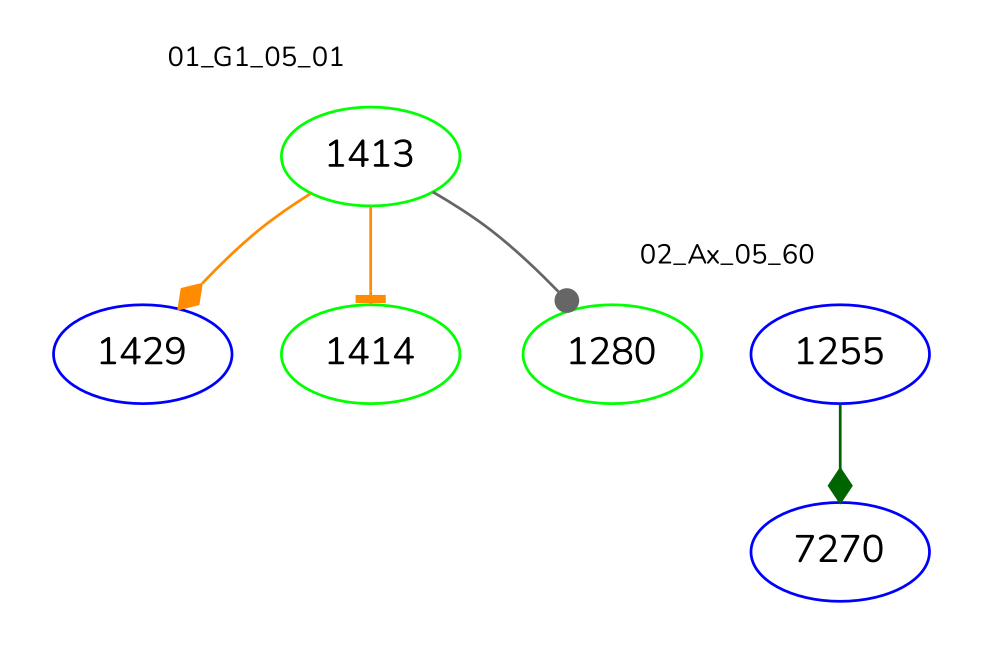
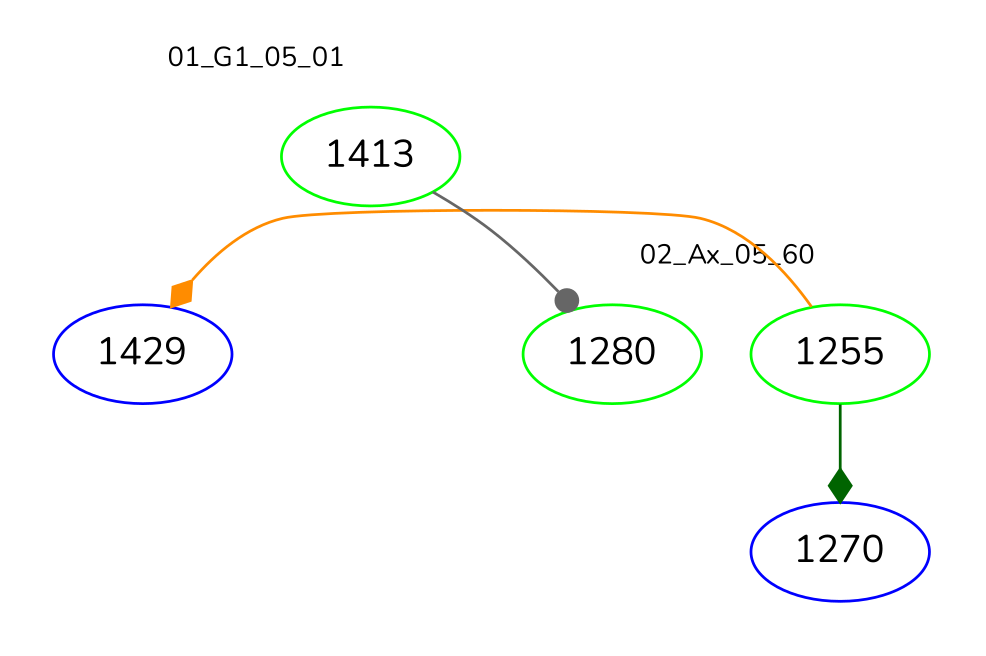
(253, 235) -> (508, 210)
(371, 354) -> none
(840, 354) -> (840, 354)
(840, 552) -> (840, 552)
